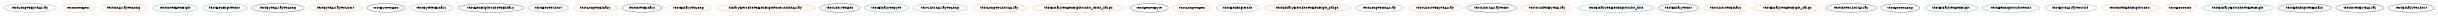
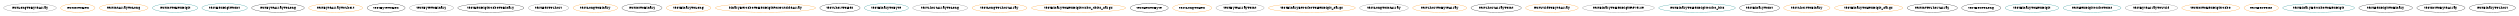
(1238, 8) -> (1240, 8)
none -> (1618, 8)
